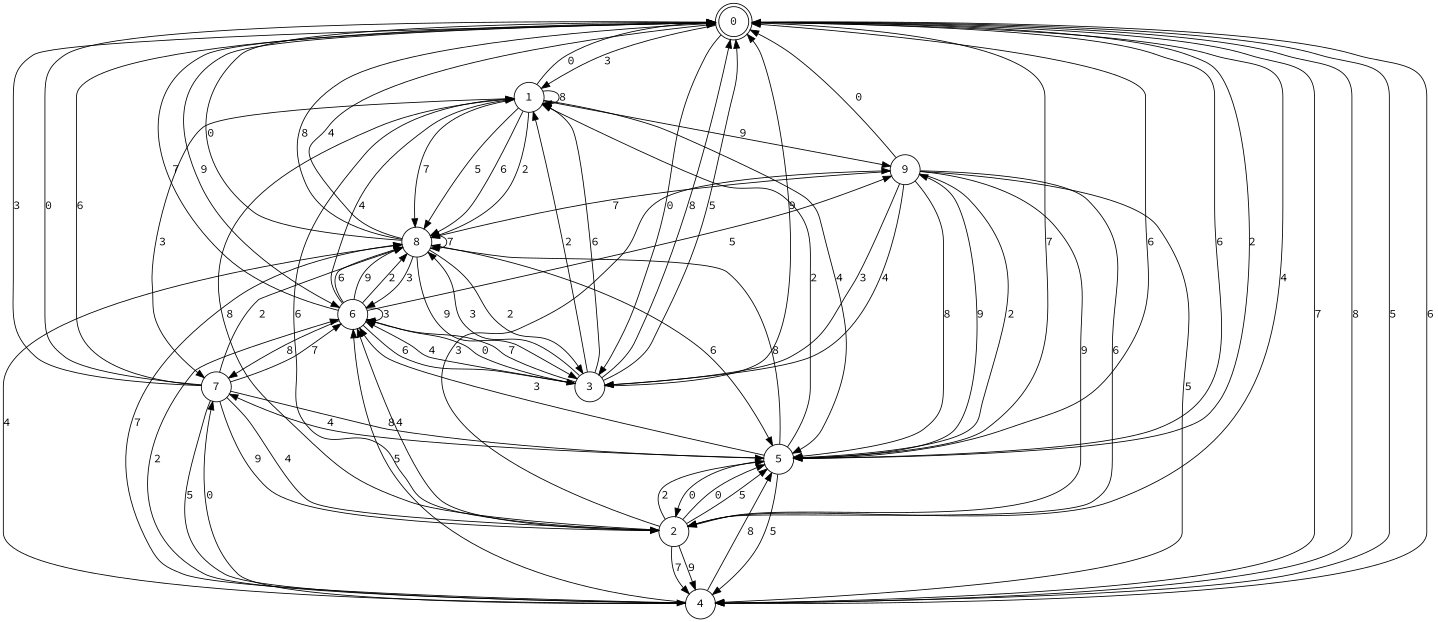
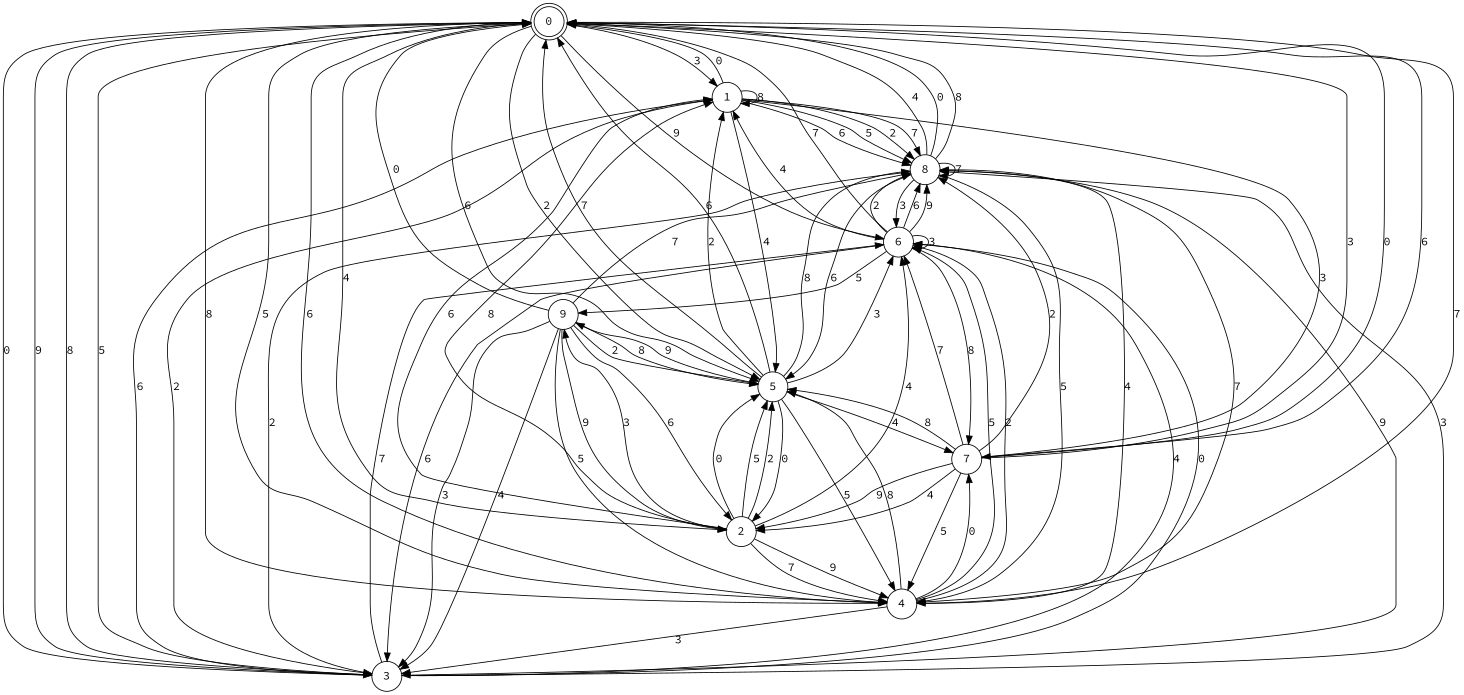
(696, 130) -> none
none -> (1060, 395)
none -> (649, 640)
